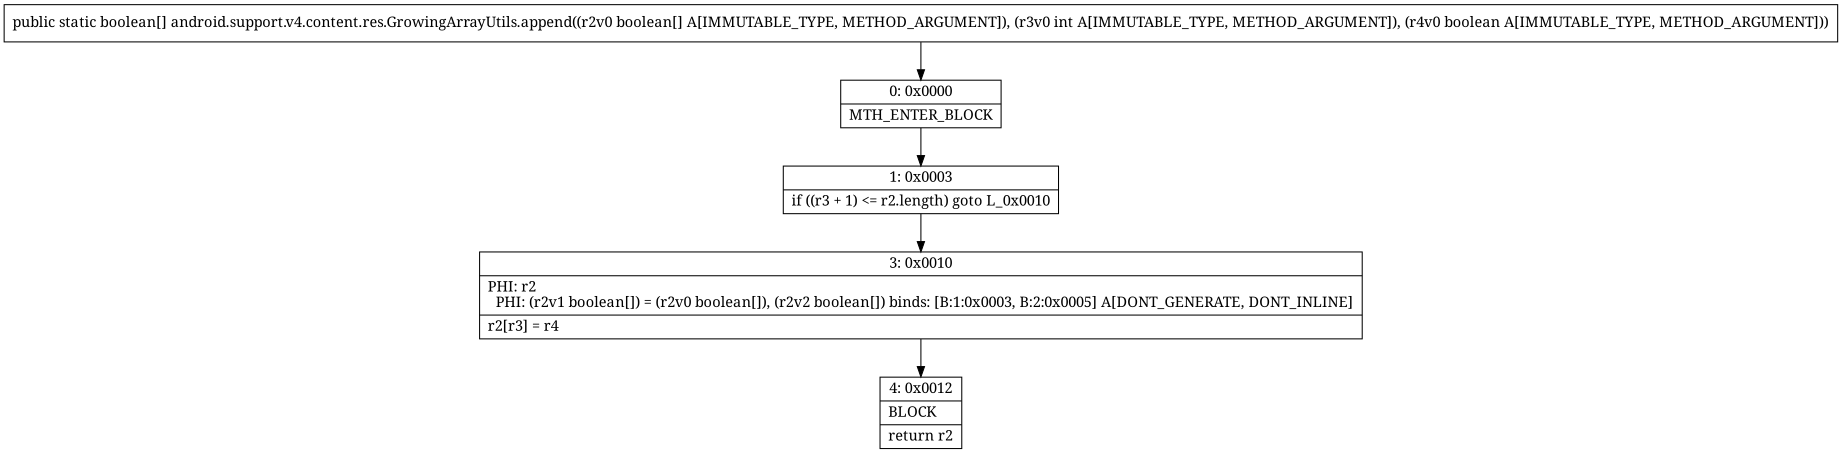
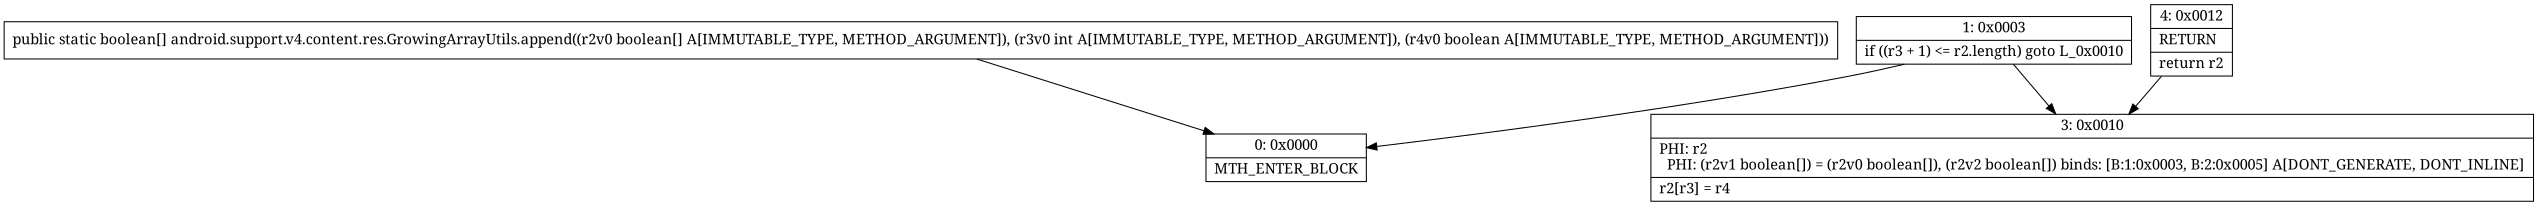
(921, 142) -> (1642, 111)
(921, 353) -> (2149, 91)
(913, 412) -> (2188, 40)
